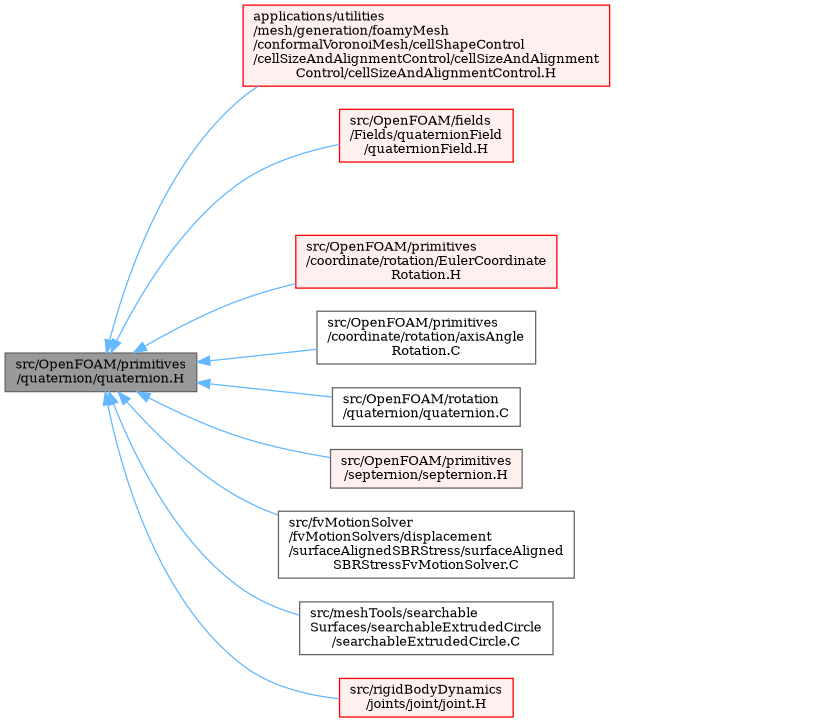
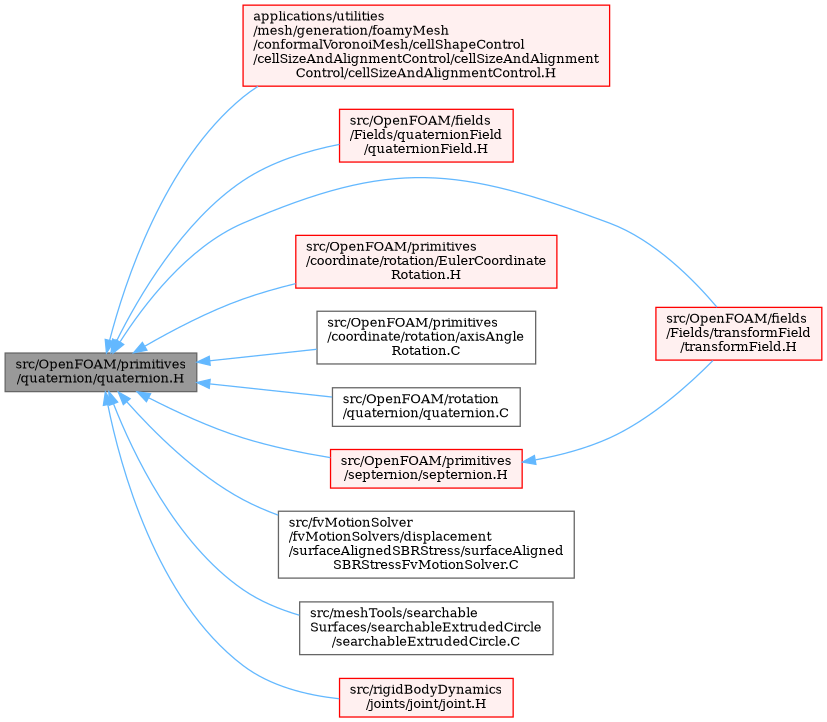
none -> (739, 334)
(426, 469) -> (426, 469)
